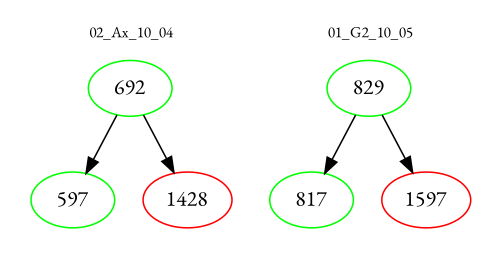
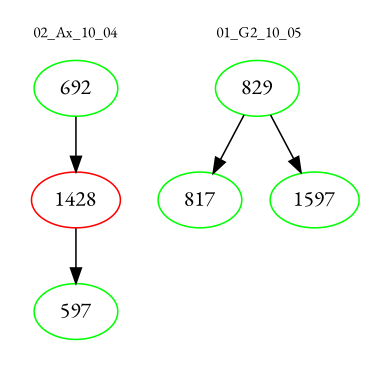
(105, 137) -> (76, 248)
(426, 200) -> (315, 200)
